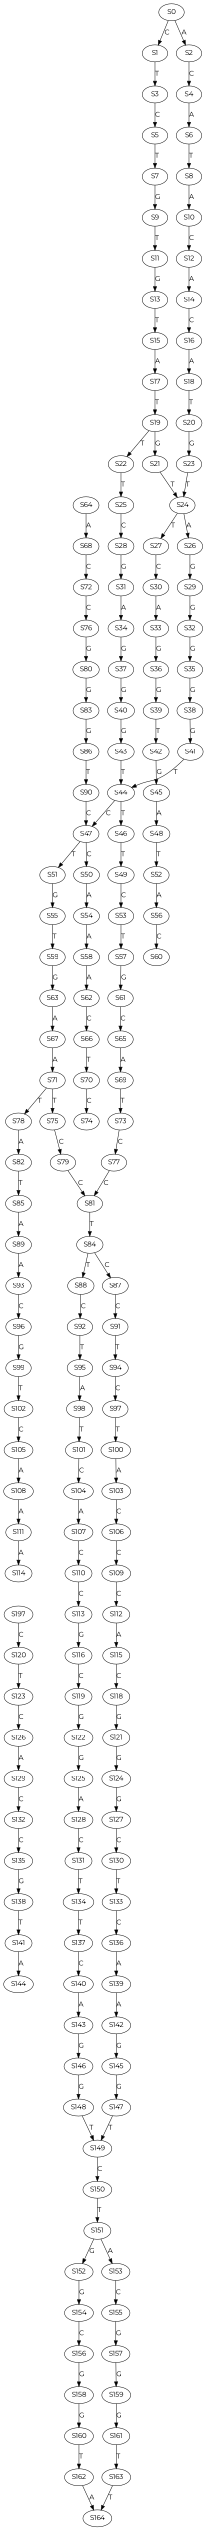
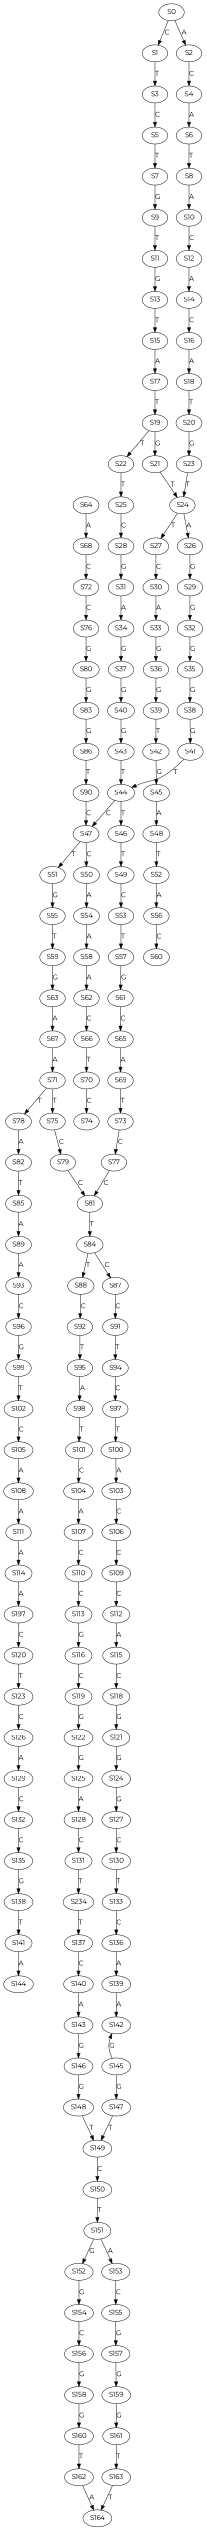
none -> (19, 1592)
(78, 1902) -> (78, 1902)
(116, 2044) -> (109, 2048)
